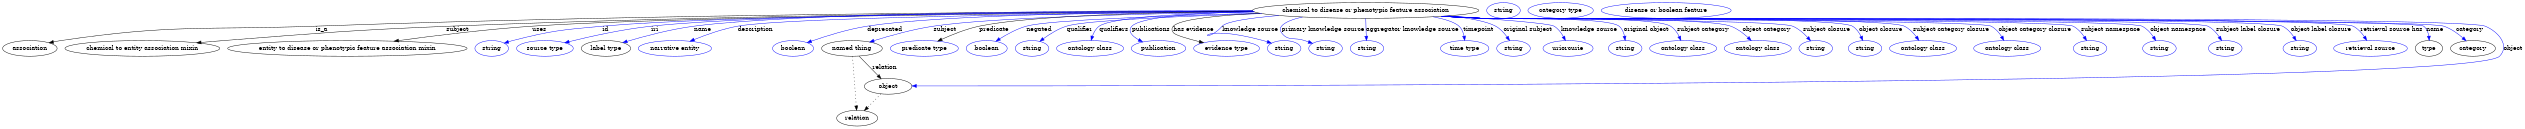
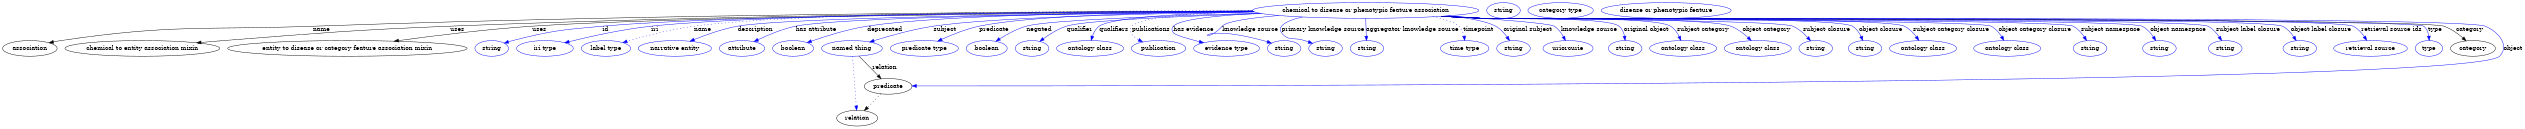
(1366, 10) -> (1366, 10)
(1666, 10) -> (1666, 10)
(939, 14) -> (939, 14)
(1096, 15) -> (1096, 15)
(1183, 15) -> (1183, 15)
(1199, 19) -> (1199, 19)
(1954, 19) -> (1954, 19)
(1452, 22) -> (1452, 22)
(322, 29) -> (322, 29)
(457, 29) -> (457, 29)
(2392, 29) -> (2392, 29)
(2435, 29) -> (2435, 29)
(347, 48) -> (347, 48)
(545, 48) -> (545, 48)
(606, 48) -> (606, 48)
none -> (742, 48)
(852, 48) -> (852, 48)
(2429, 48) -> (2429, 48)
(854, 81) -> (854, 81)
(888, 86) -> (888, 86)
